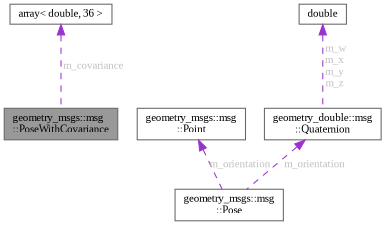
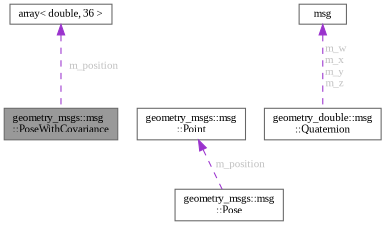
(323, 14) -> (323, 14)
(93, 66) -> (93, 66)
(239, 165) -> (239, 165)
(272, 168) -> none
